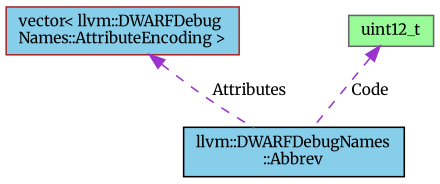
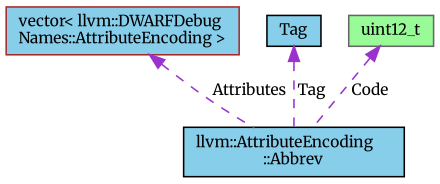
none -> (294, 31)
(294, 152) -> (294, 152)
